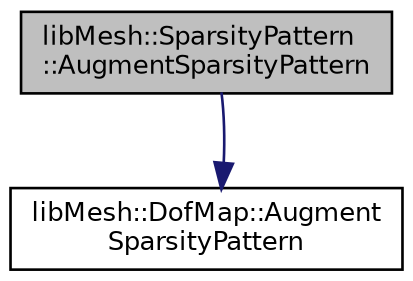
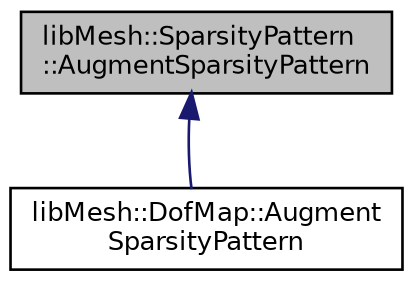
(224, 128) -> (189, 154)
